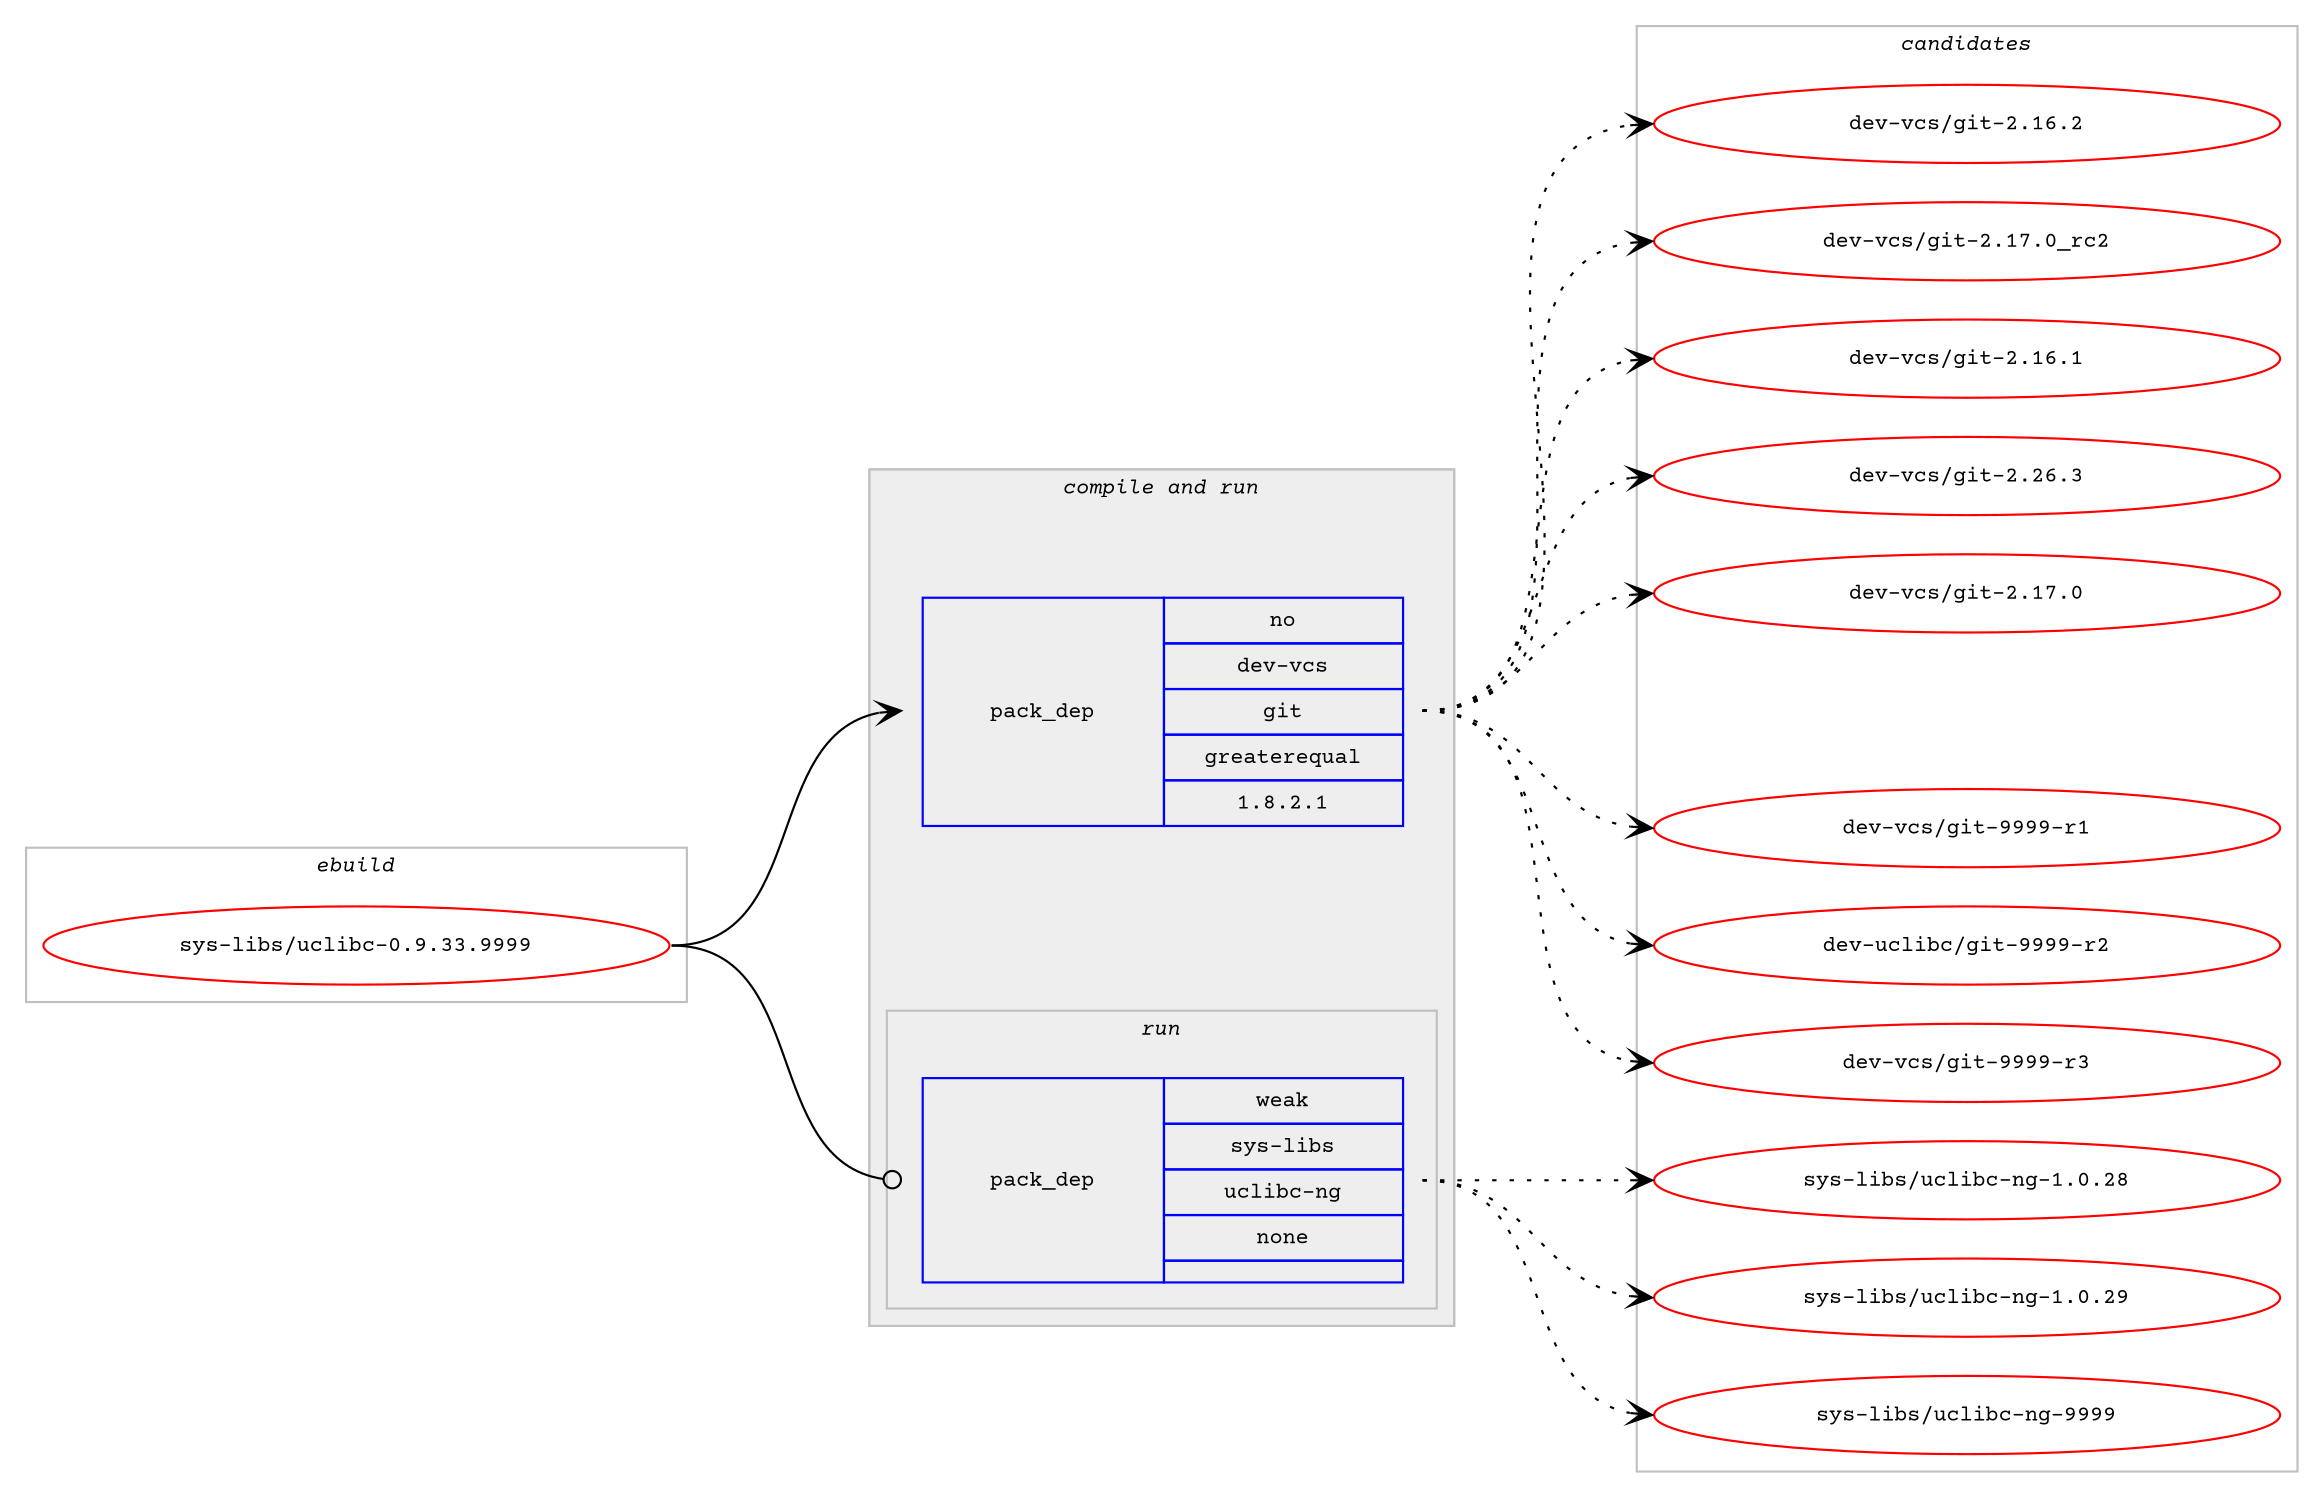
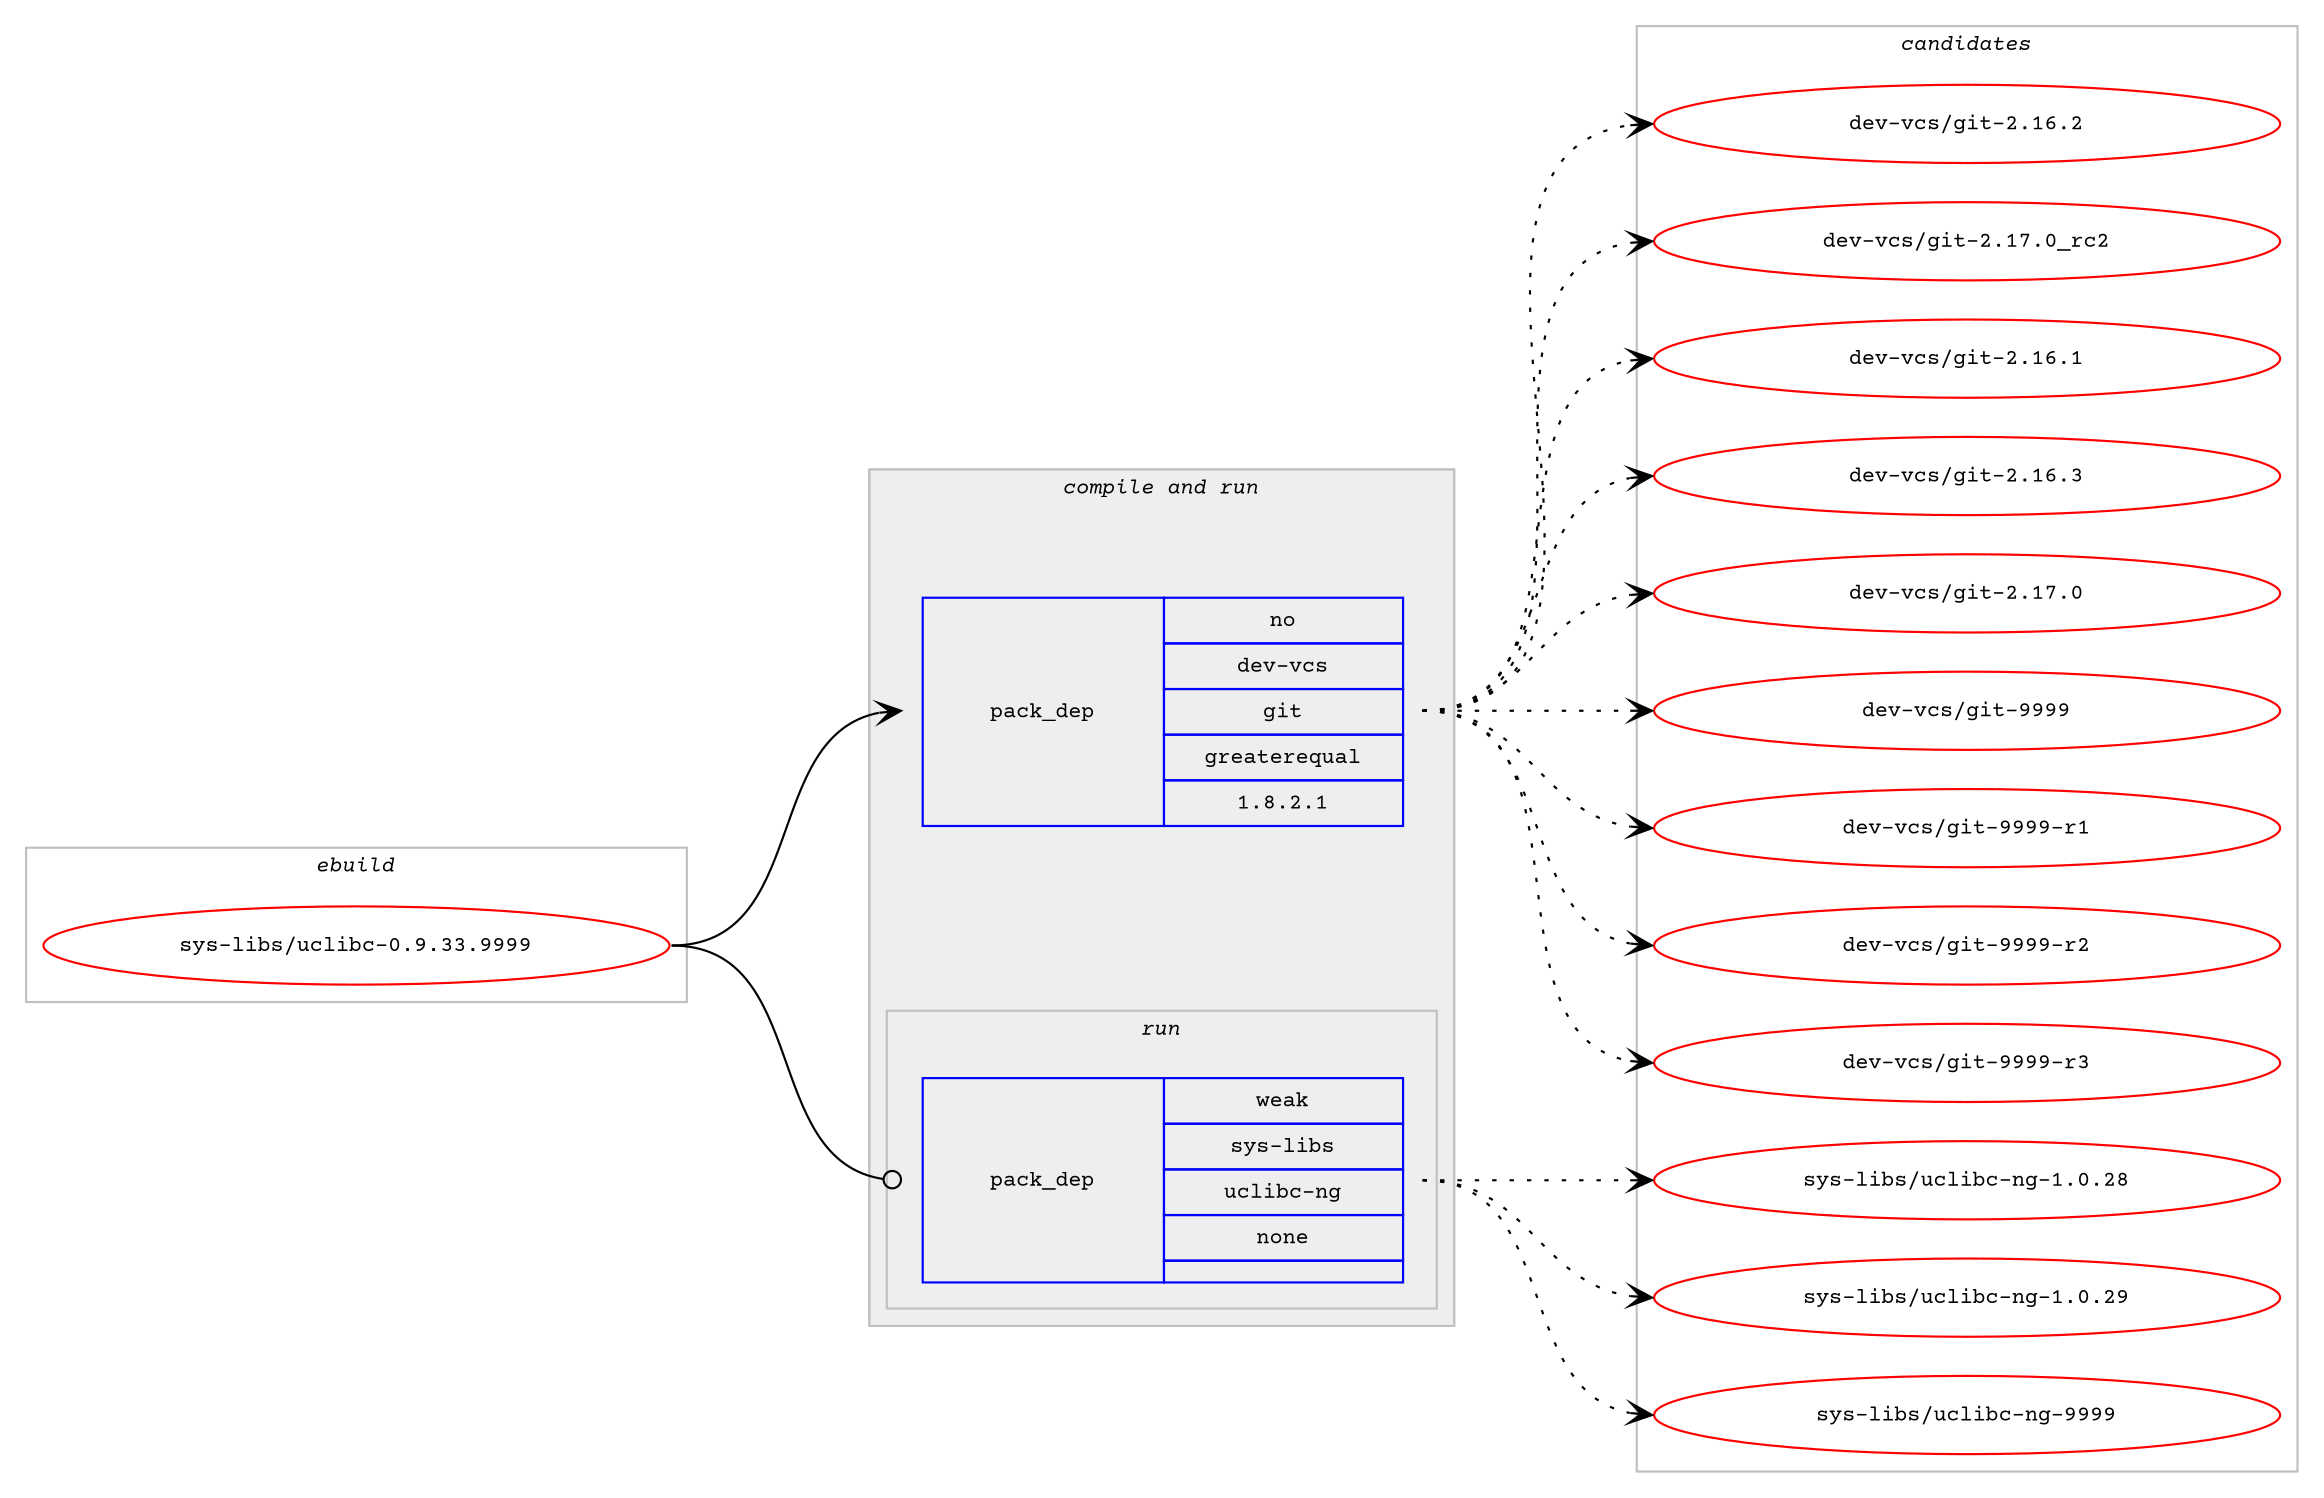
(1967, 476) -> (1967, 476)
none -> (1967, 711)
(1967, 946) -> (1967, 946)
